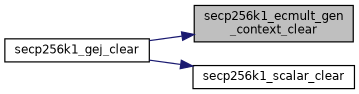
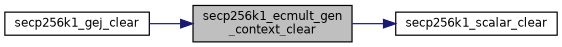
(165, 62) -> (368, 24)
